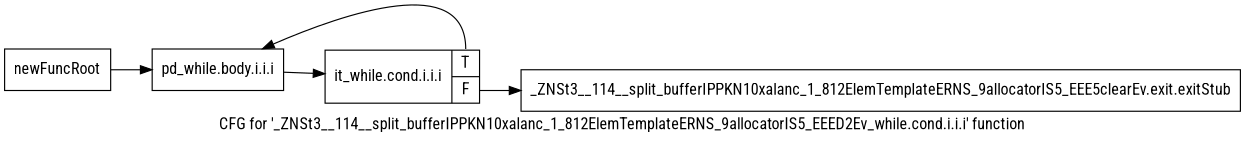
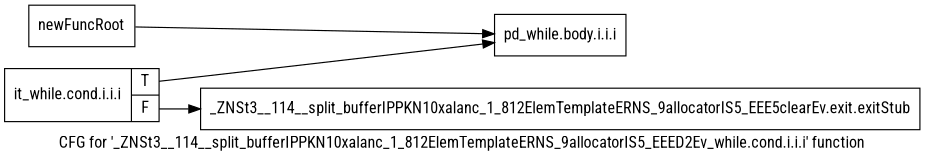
(298, 73) -> none
